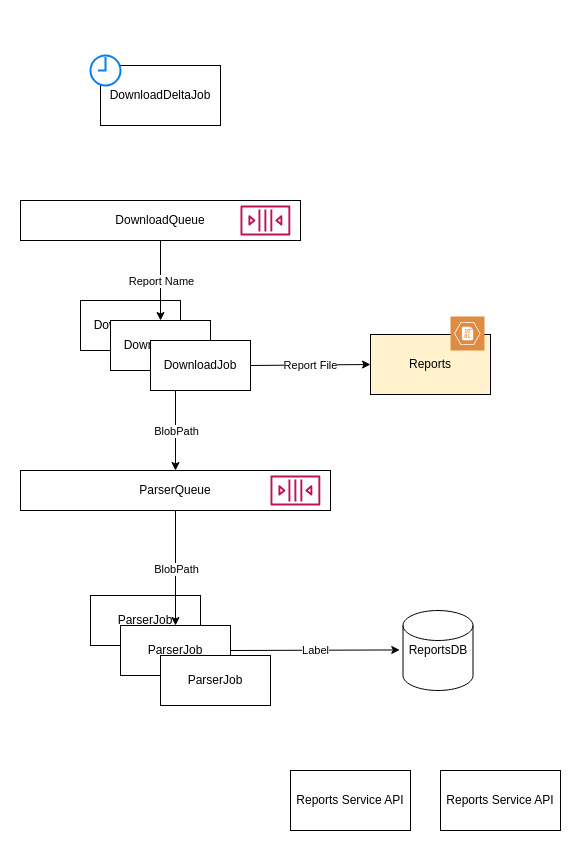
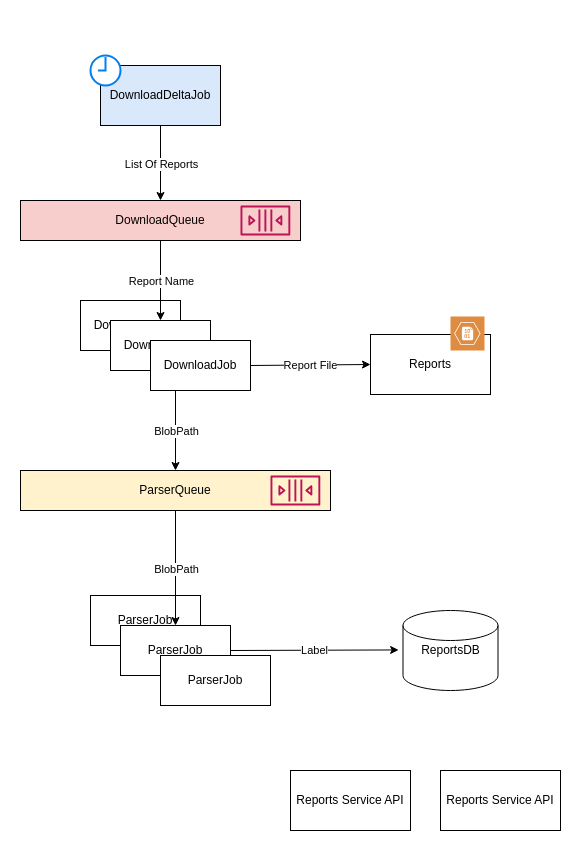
(161, 96) -> (161, 96)
none -> (161, 160)
(161, 221) -> (161, 221)
(431, 365) -> (431, 365)
(176, 491) -> (176, 491)
(438, 651) -> (451, 651)
